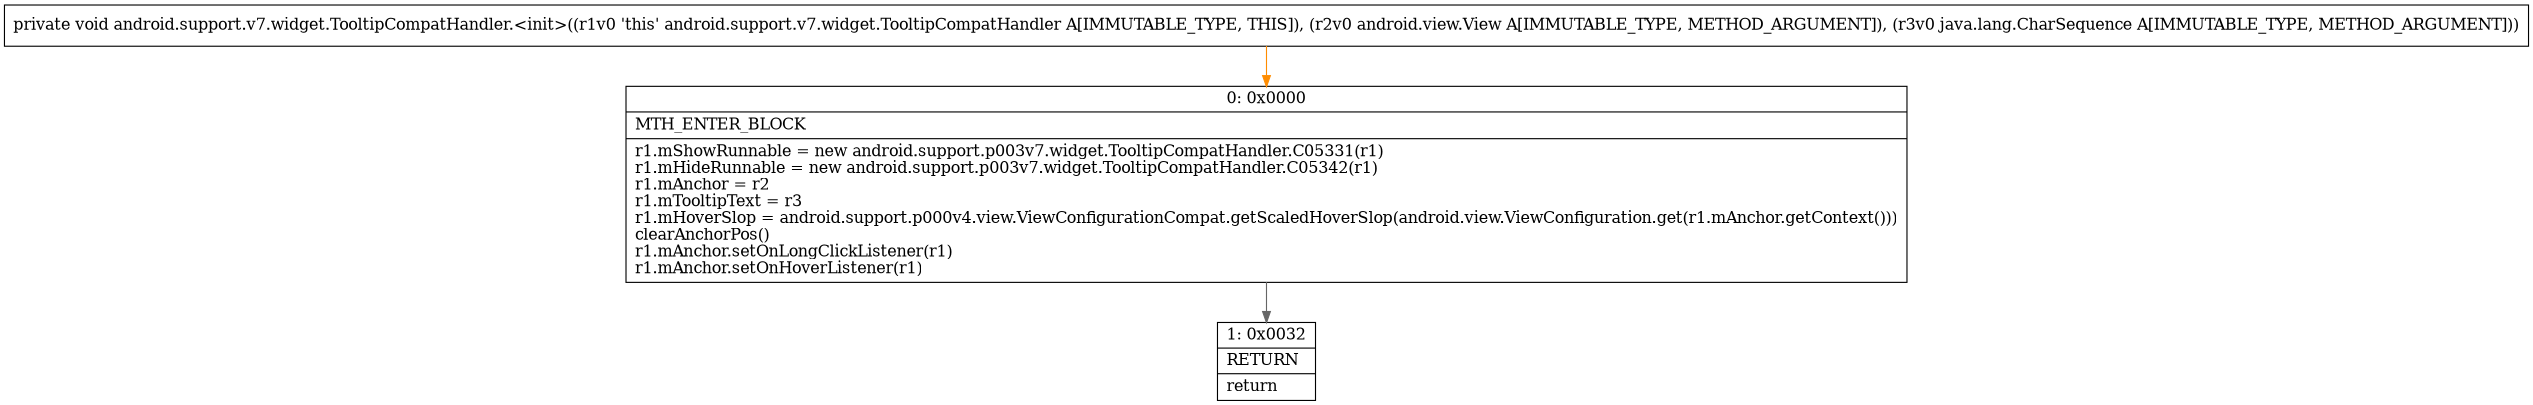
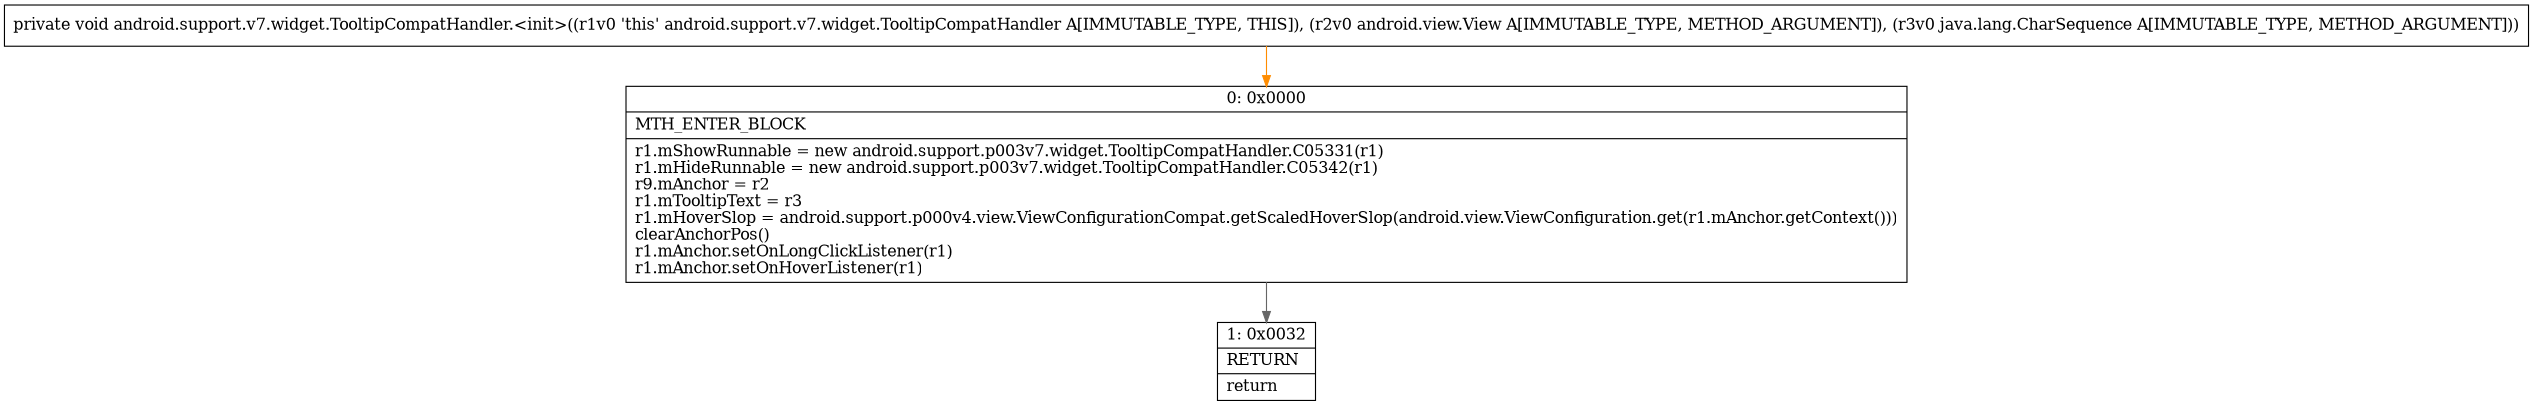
(702, 185) -> (702, 185)
